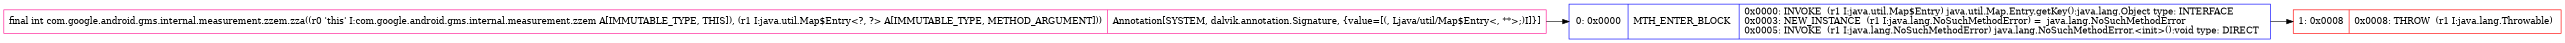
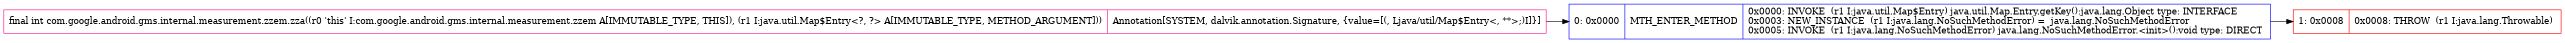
(1682, 21) -> (1684, 21)
